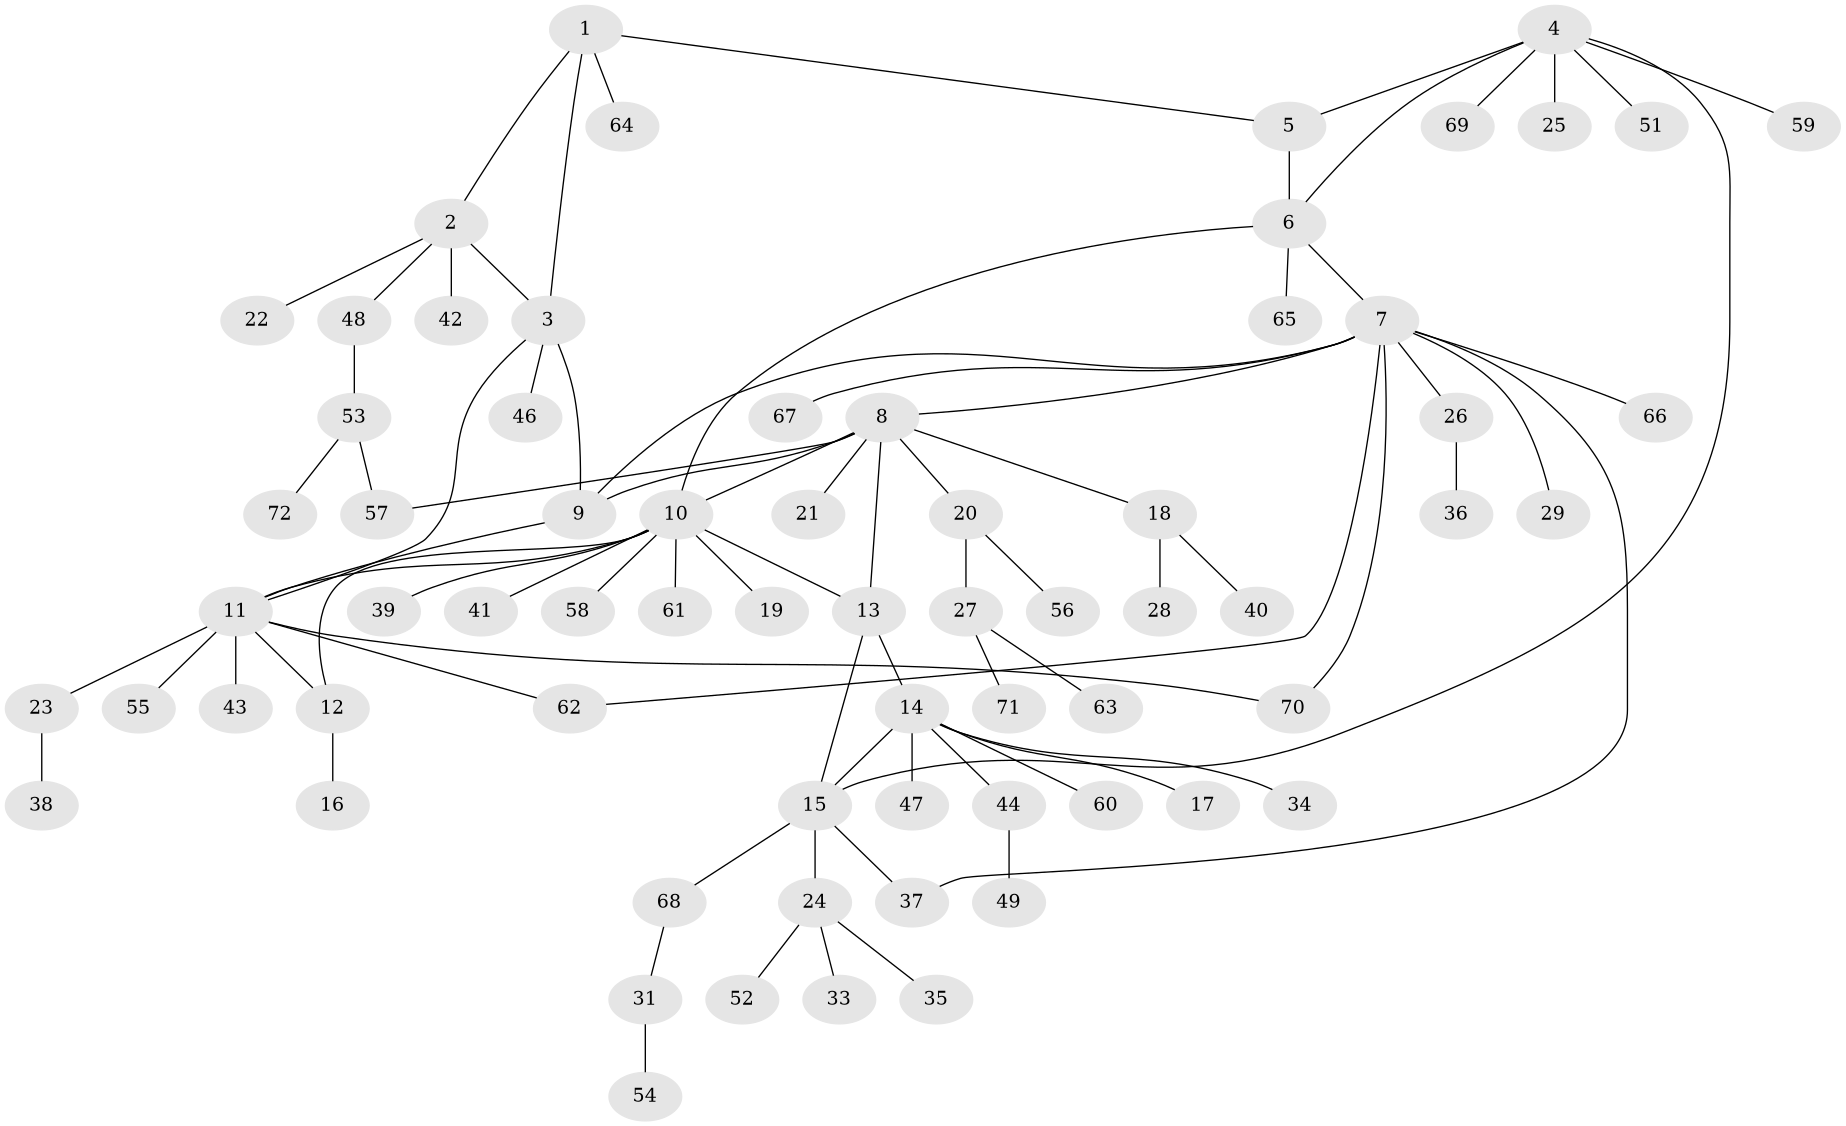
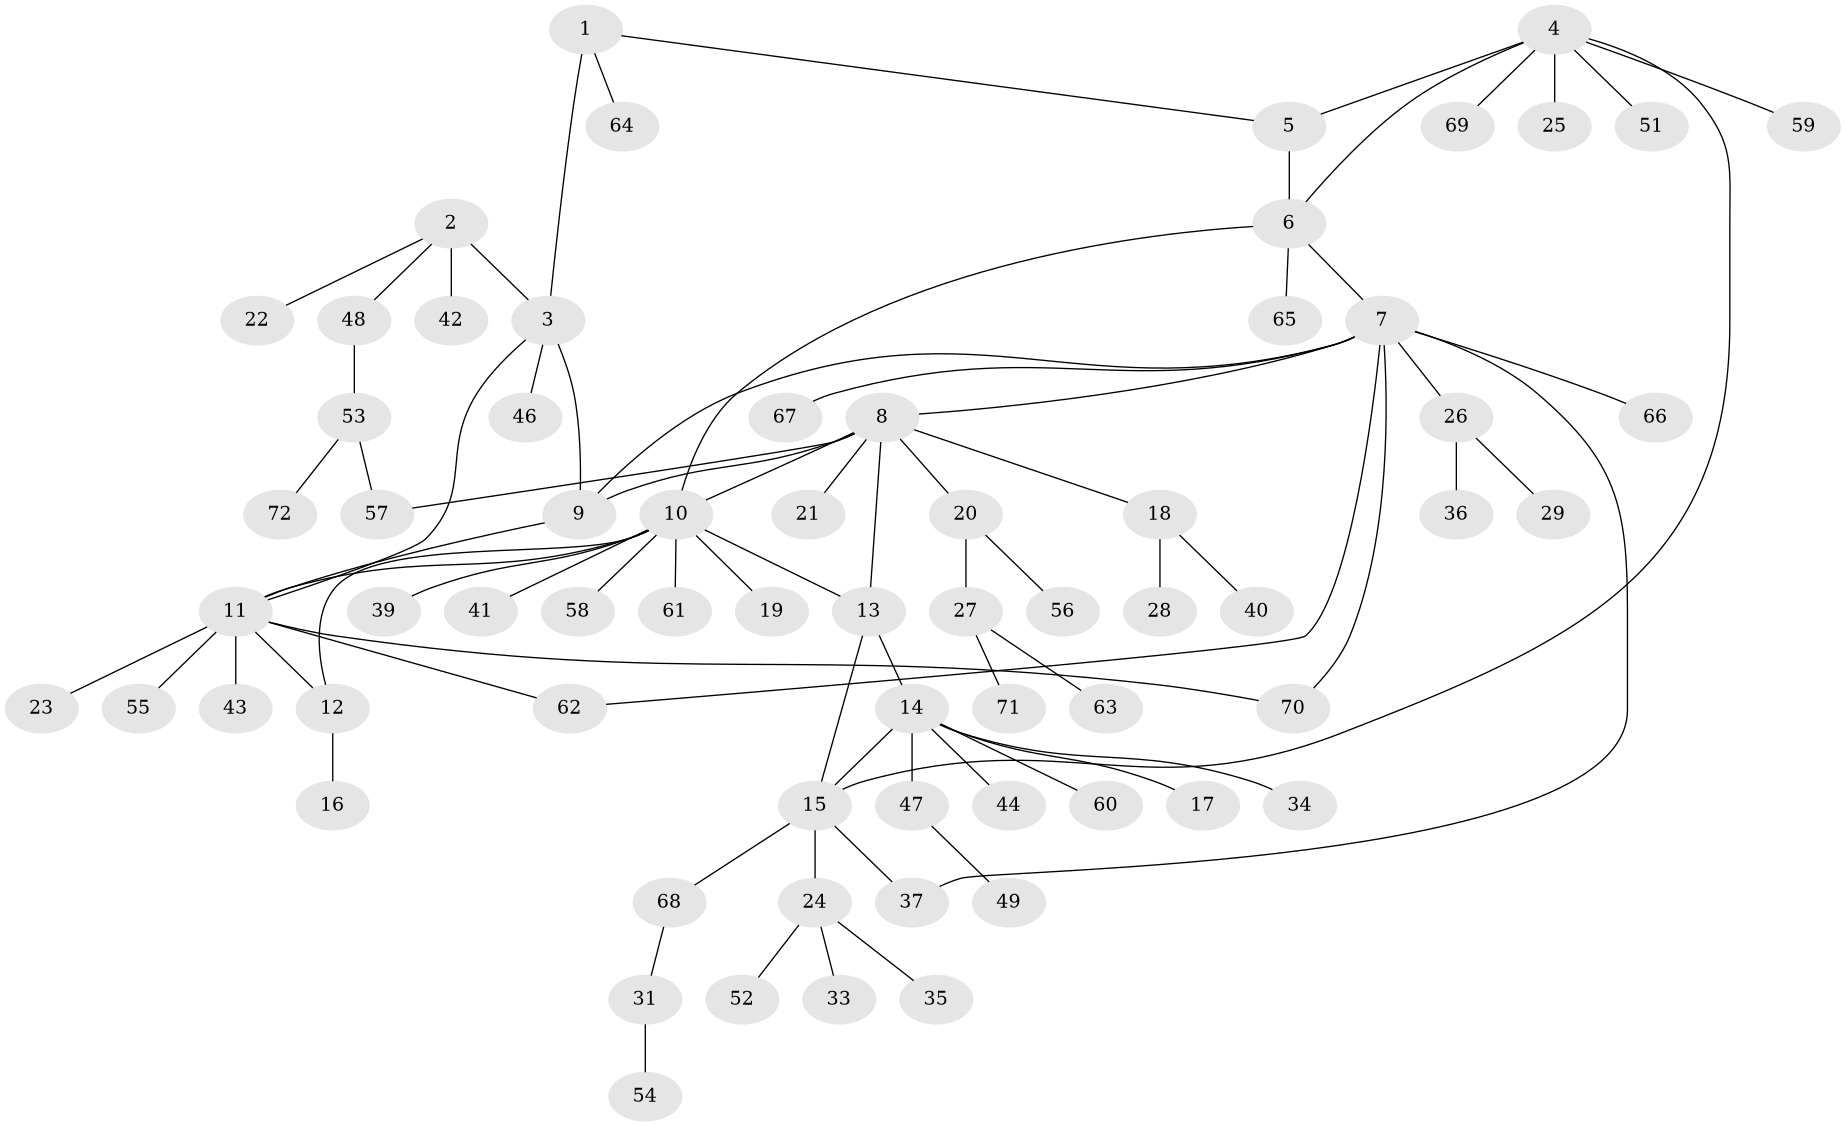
(514, 124) -> none
(1504, 392) -> (1505, 466)
(42, 806) -> none
(1009, 854) -> (960, 854)
